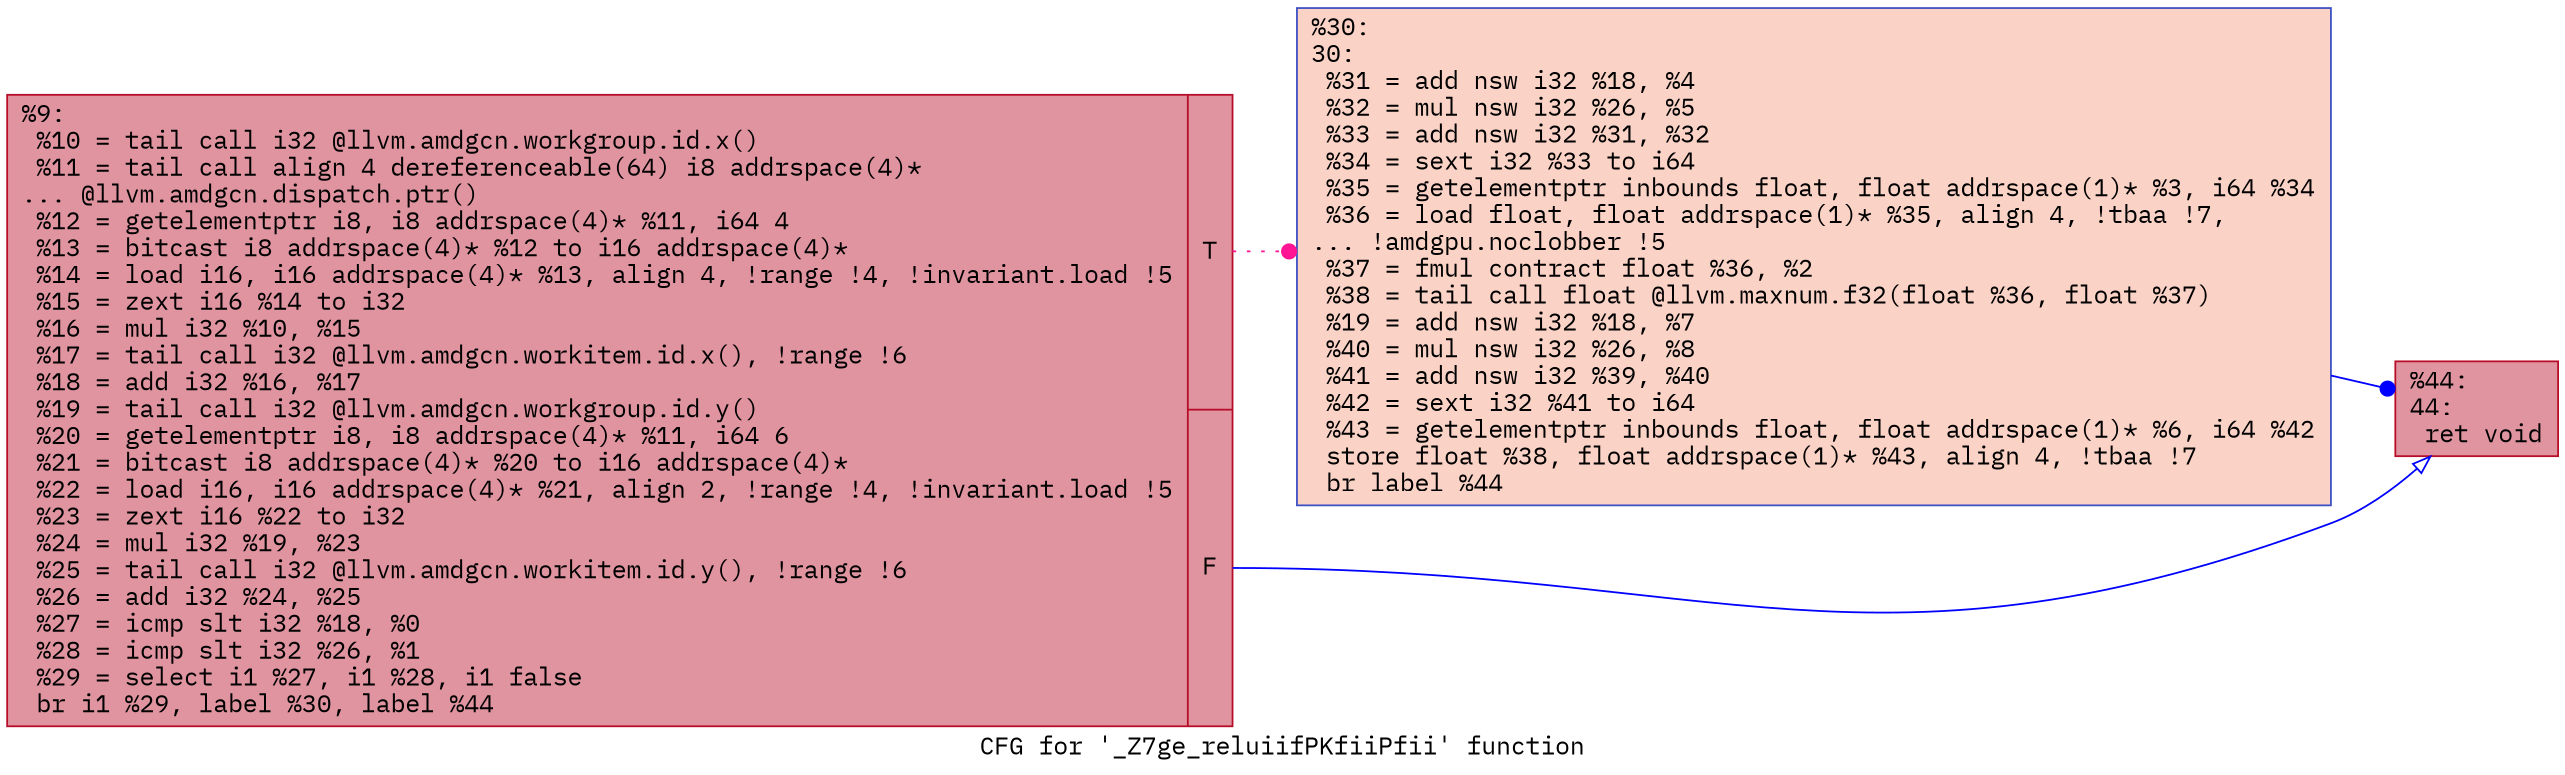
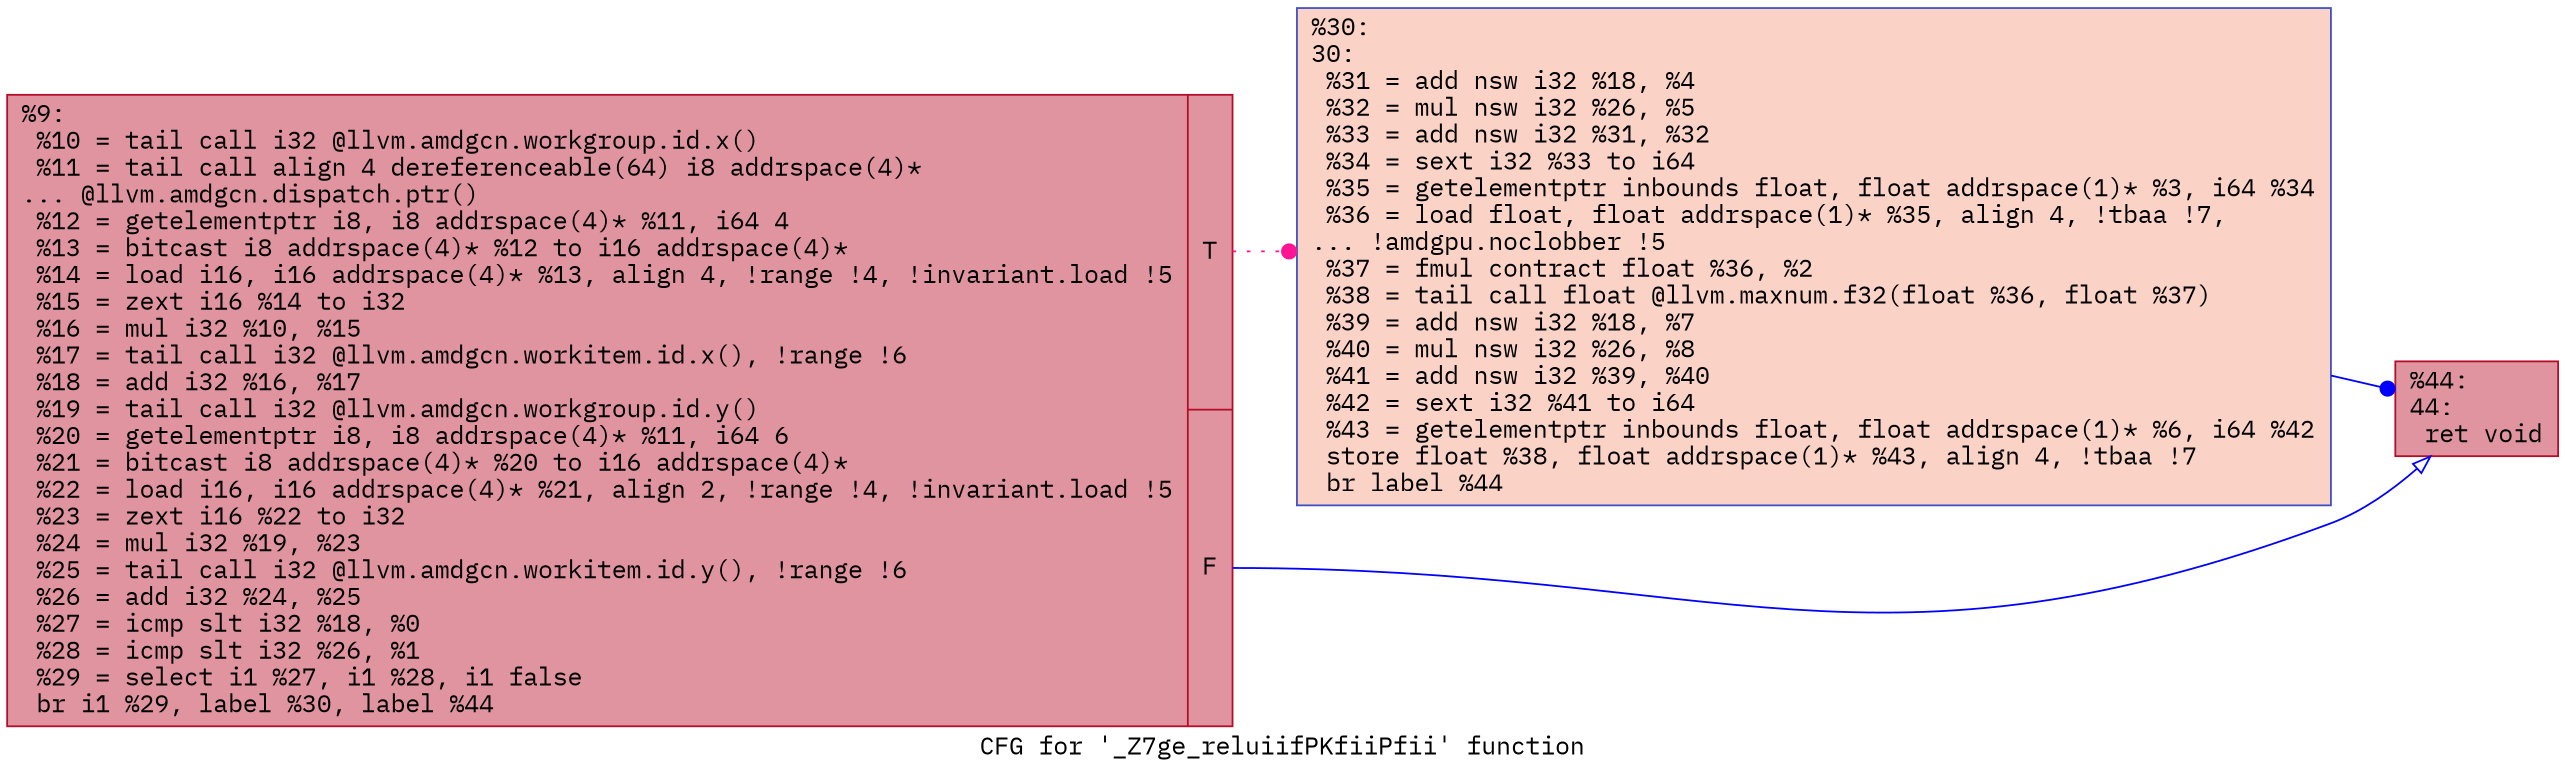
(1504, 323) -> (1504, 323)
